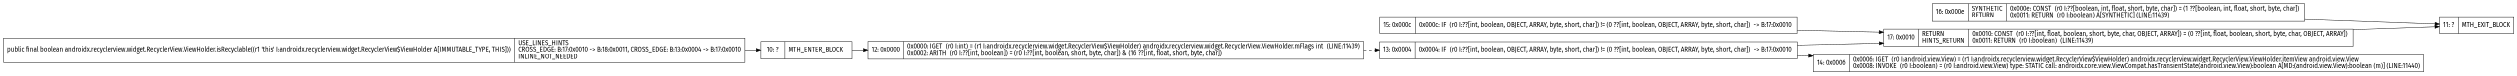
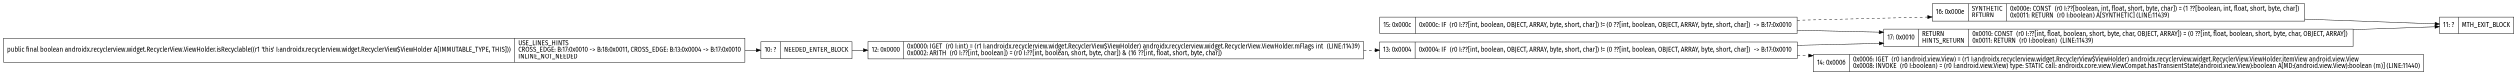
none -> (1862, 19)
(816, 50) -> (816, 50)
(1803, 55) -> (1803, 55)
